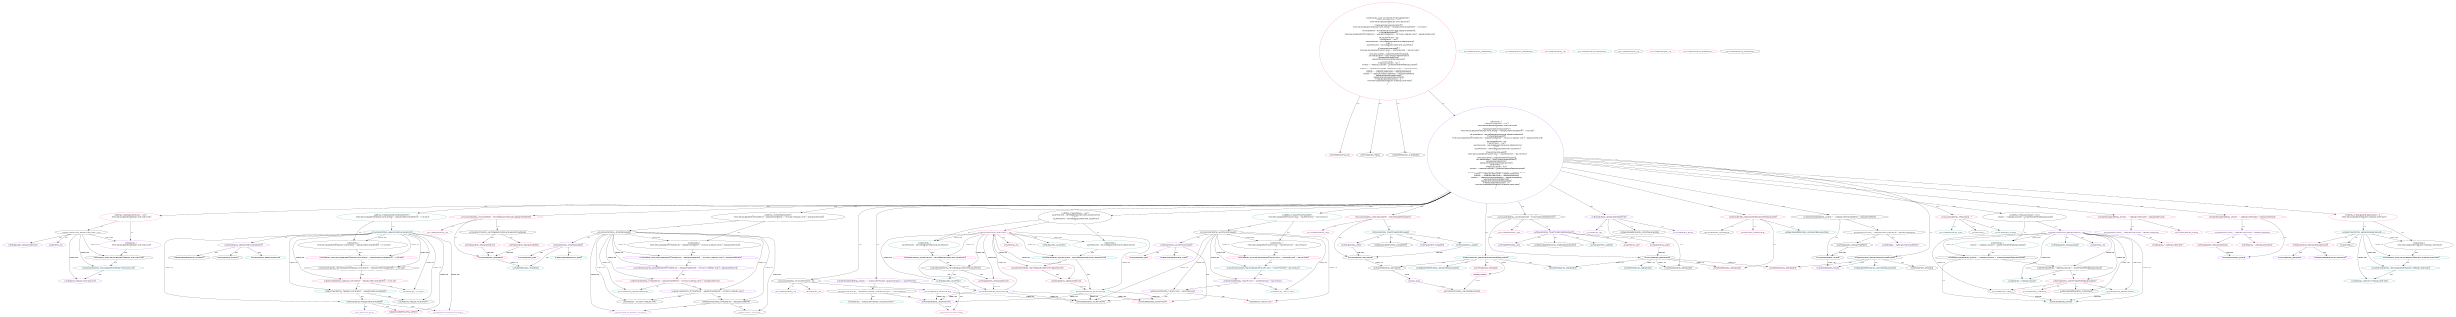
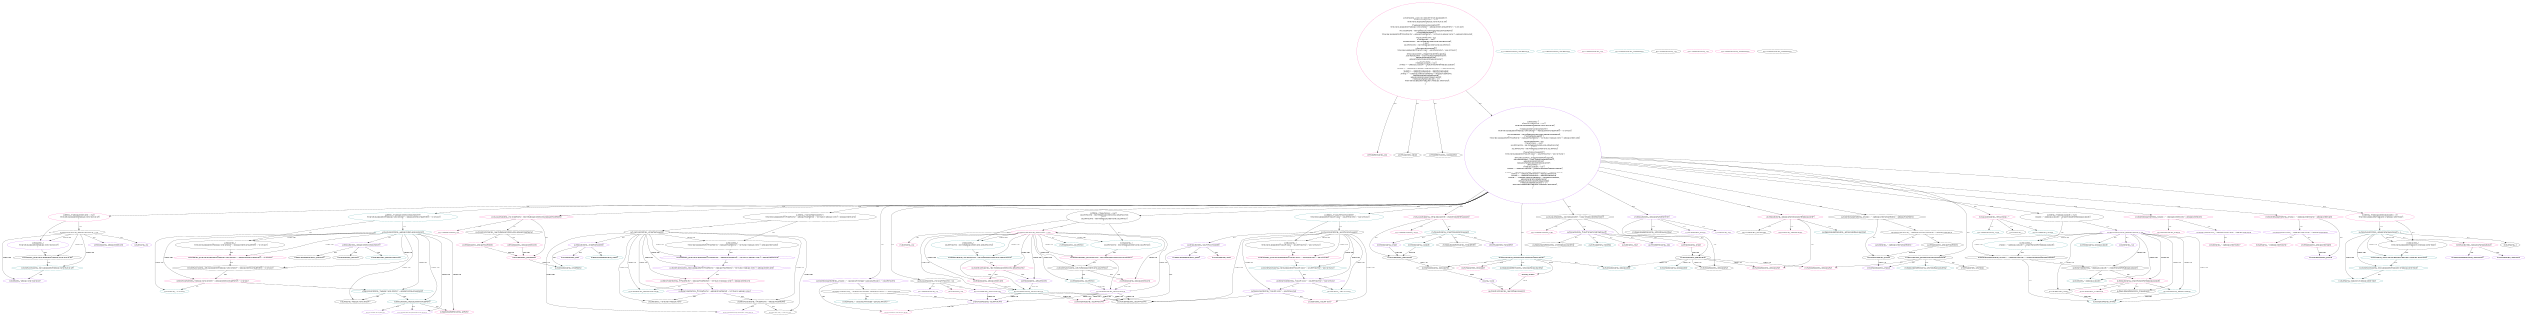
none -> (1034, 281)
